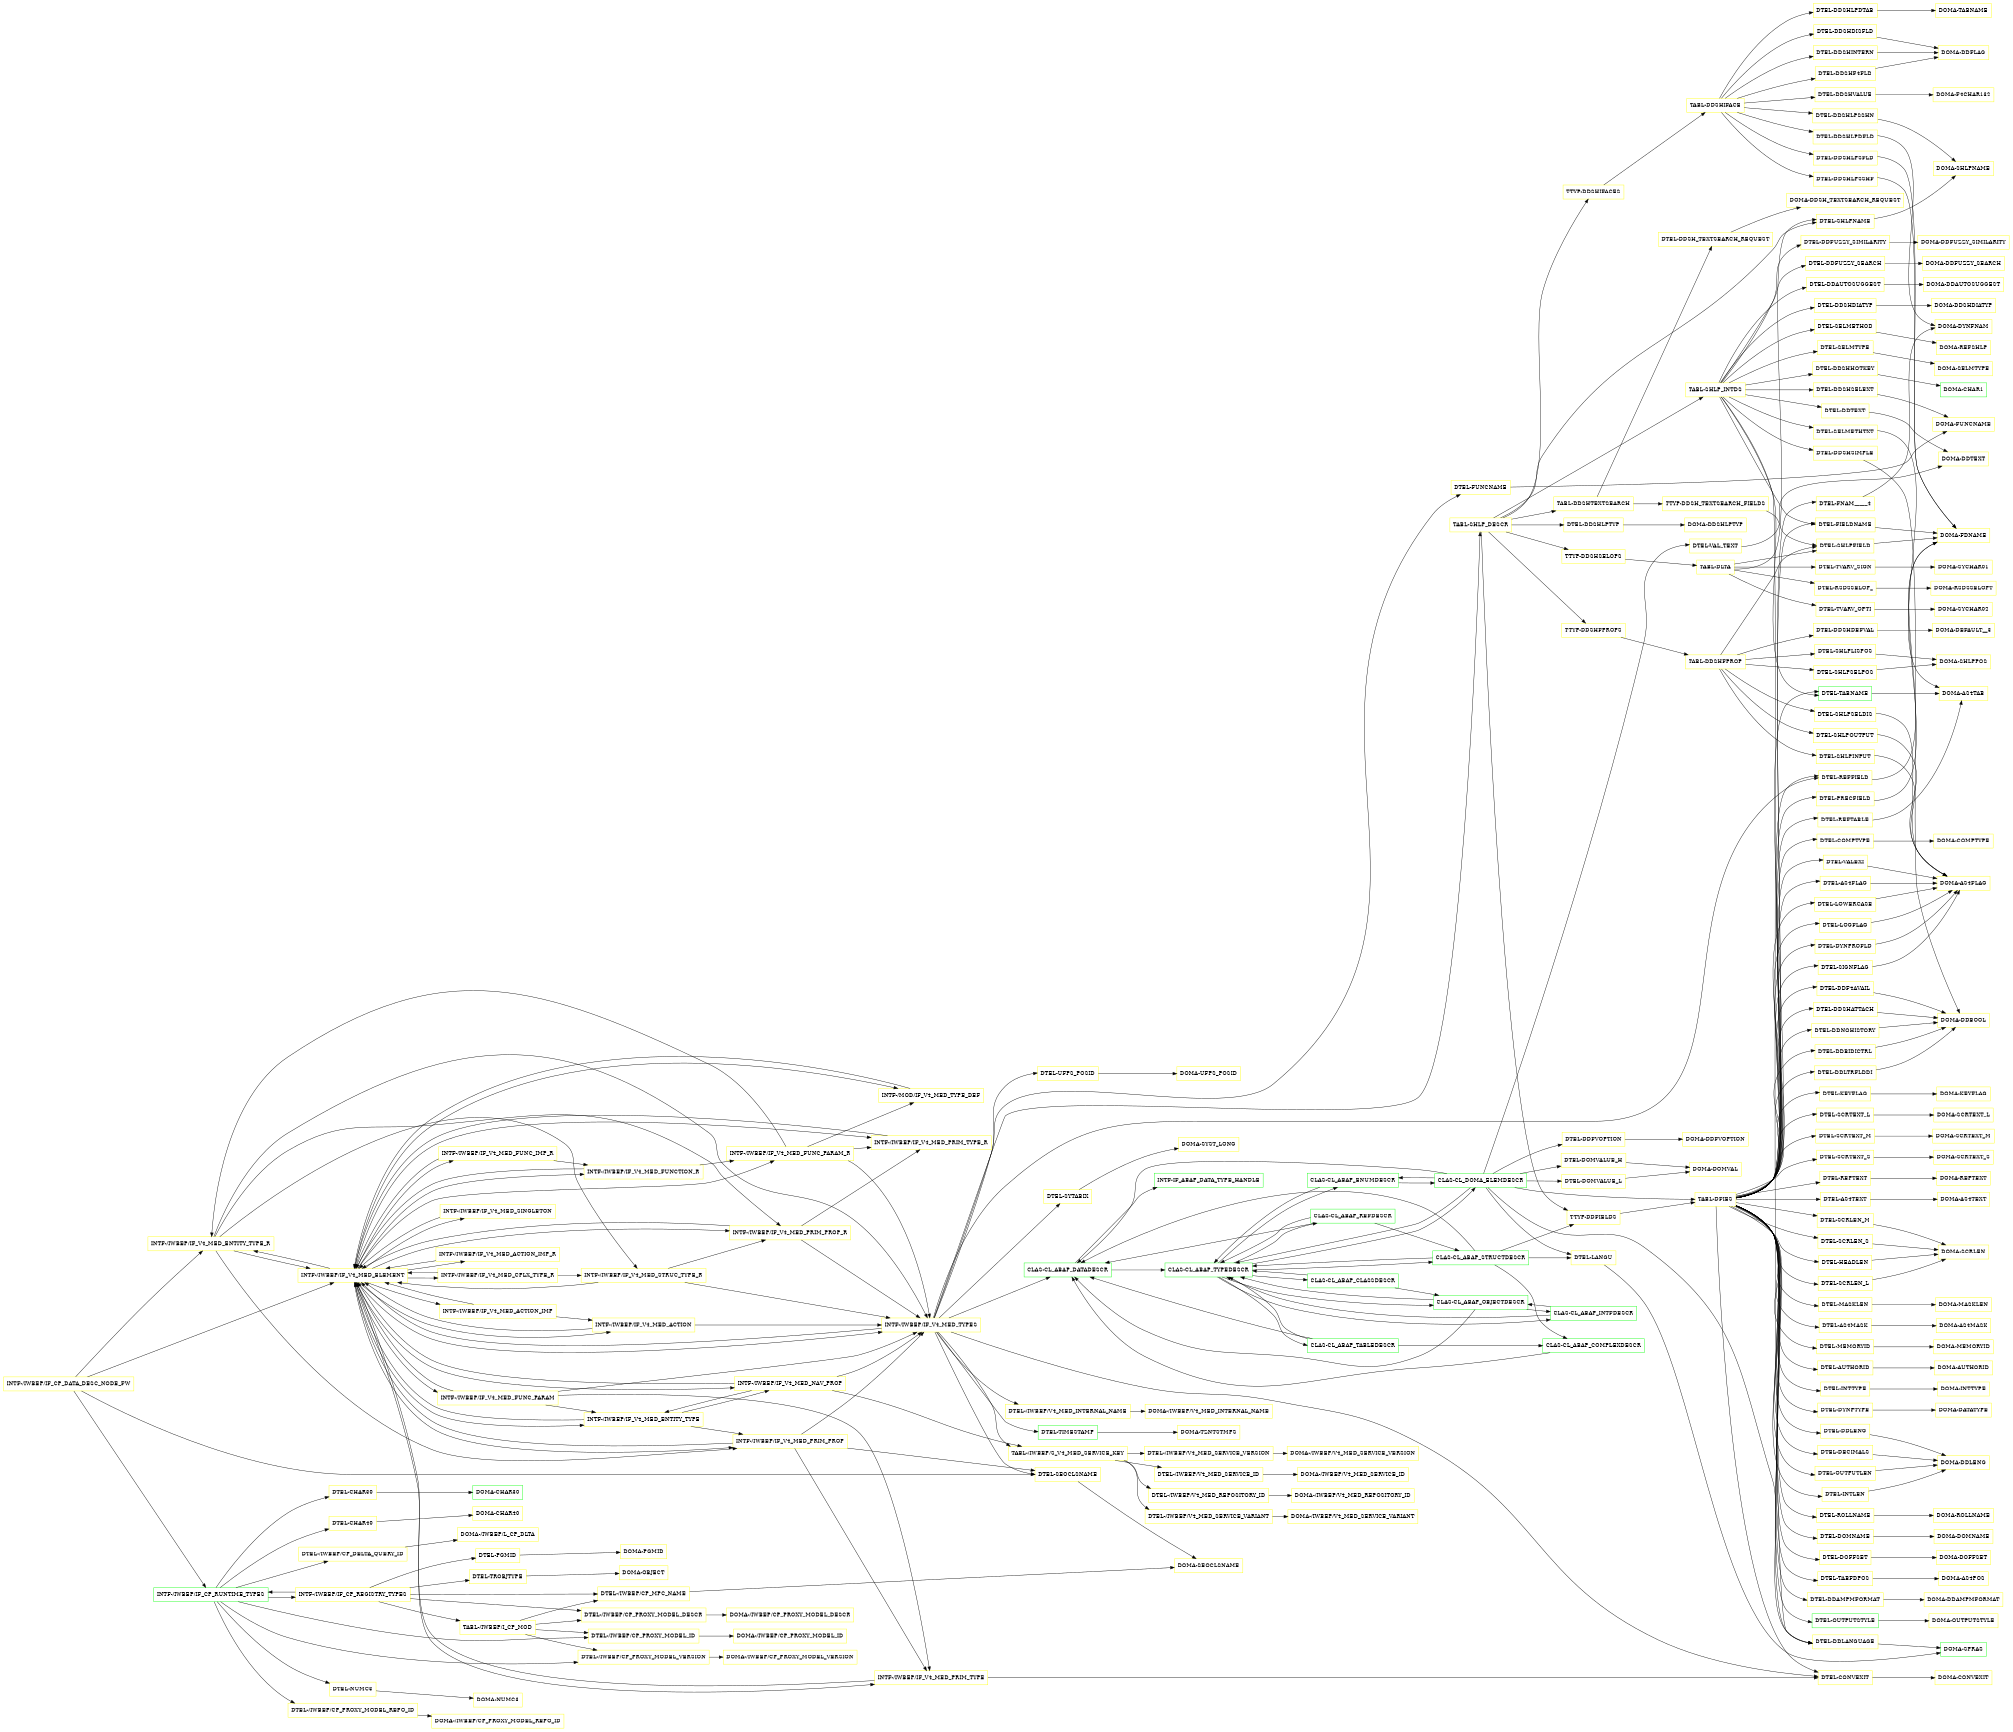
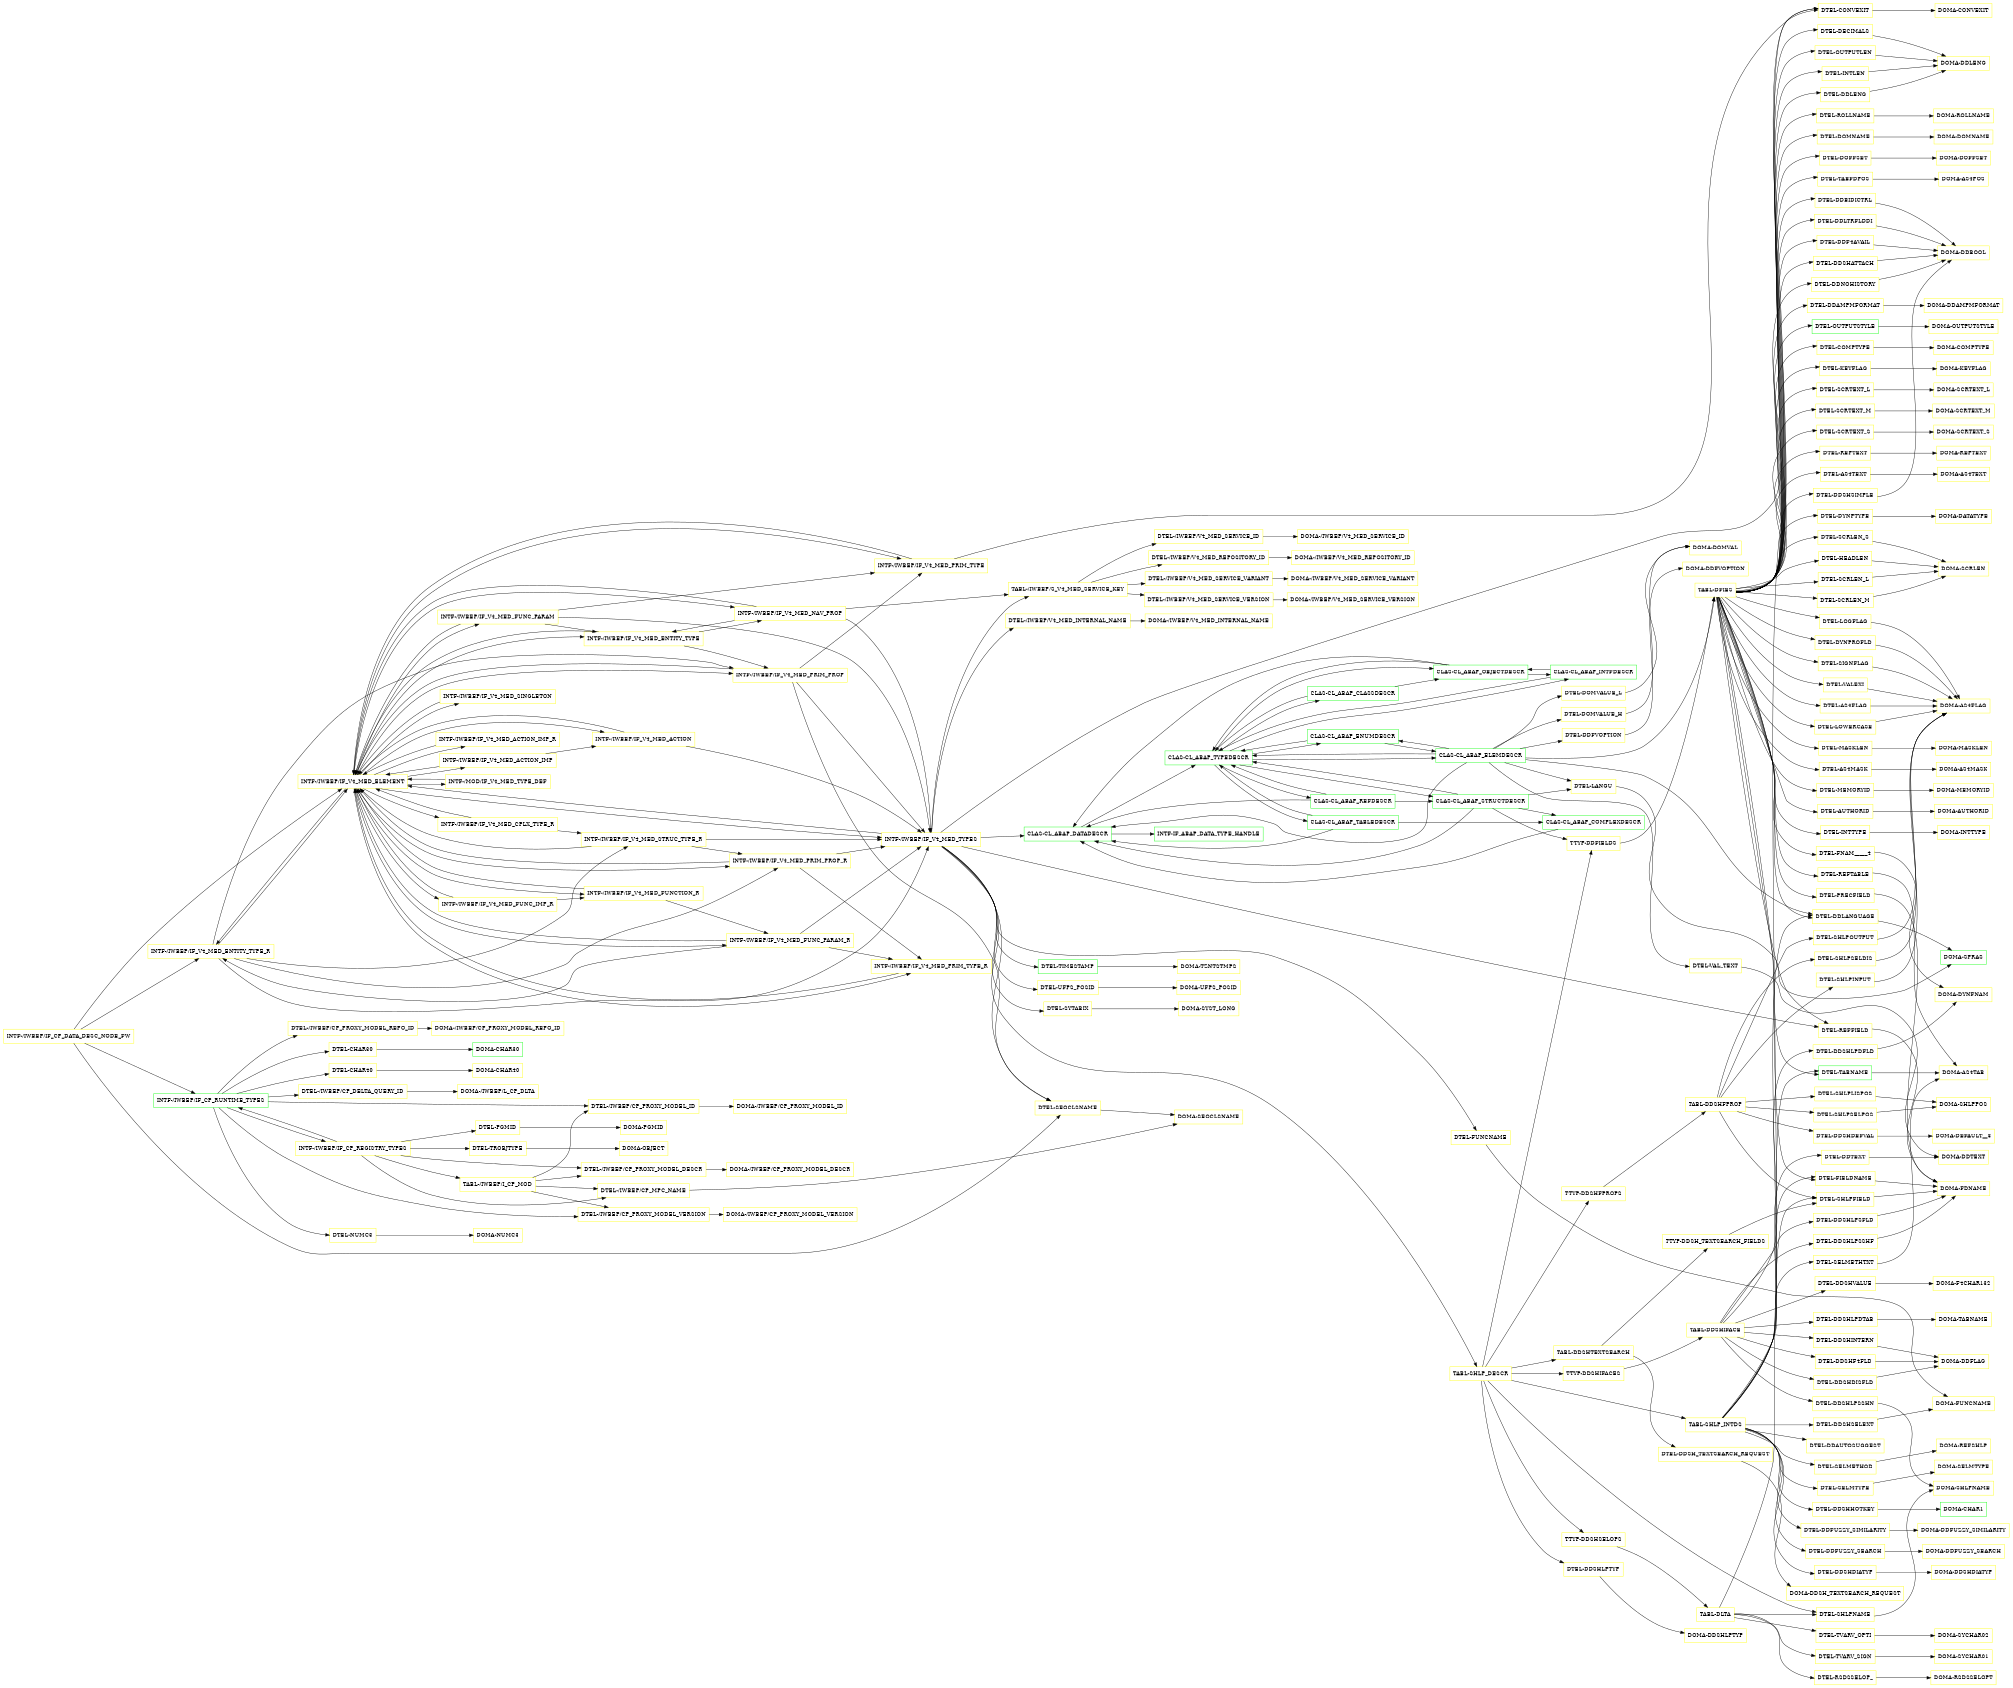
(1963, 285) -> none
(859, 1125) -> (506, 931)
(1481, 1181) -> (1481, 756)
